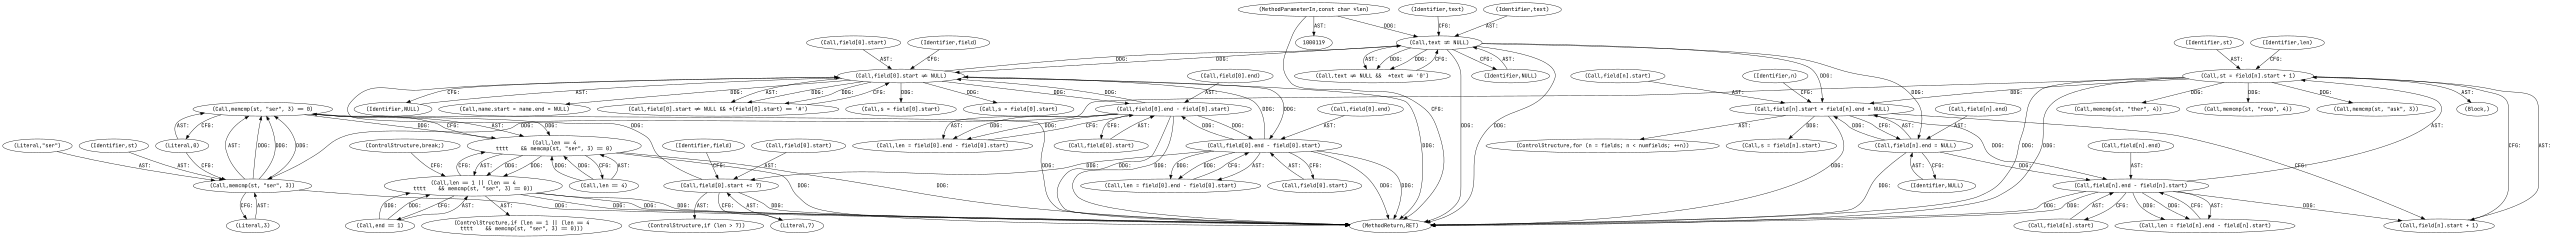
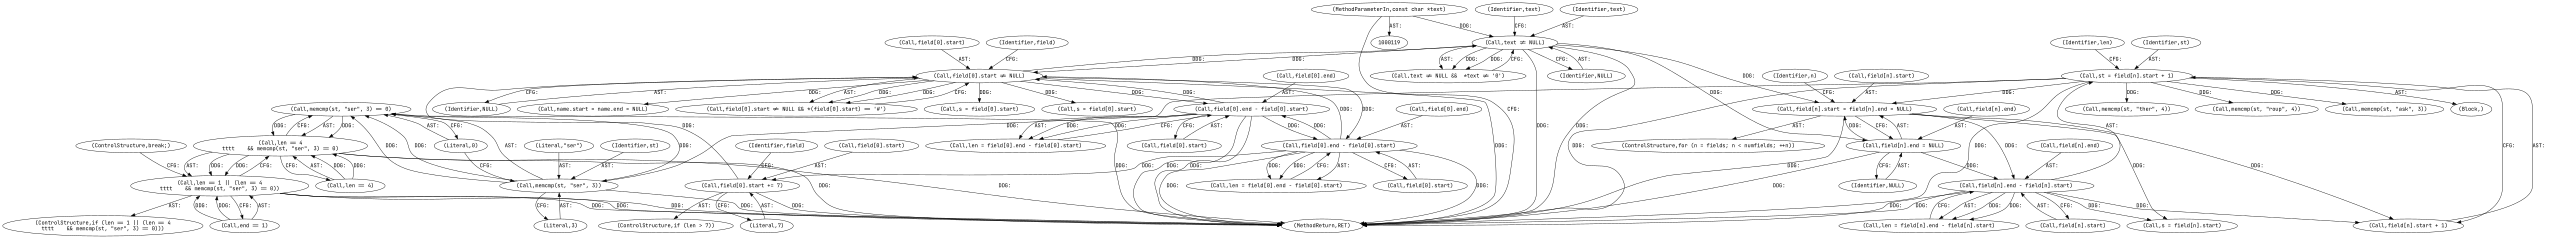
(1314, 10) -> (1389, 10)
(2303, 166) -> (2259, 166)
none -> (2094, 210)
